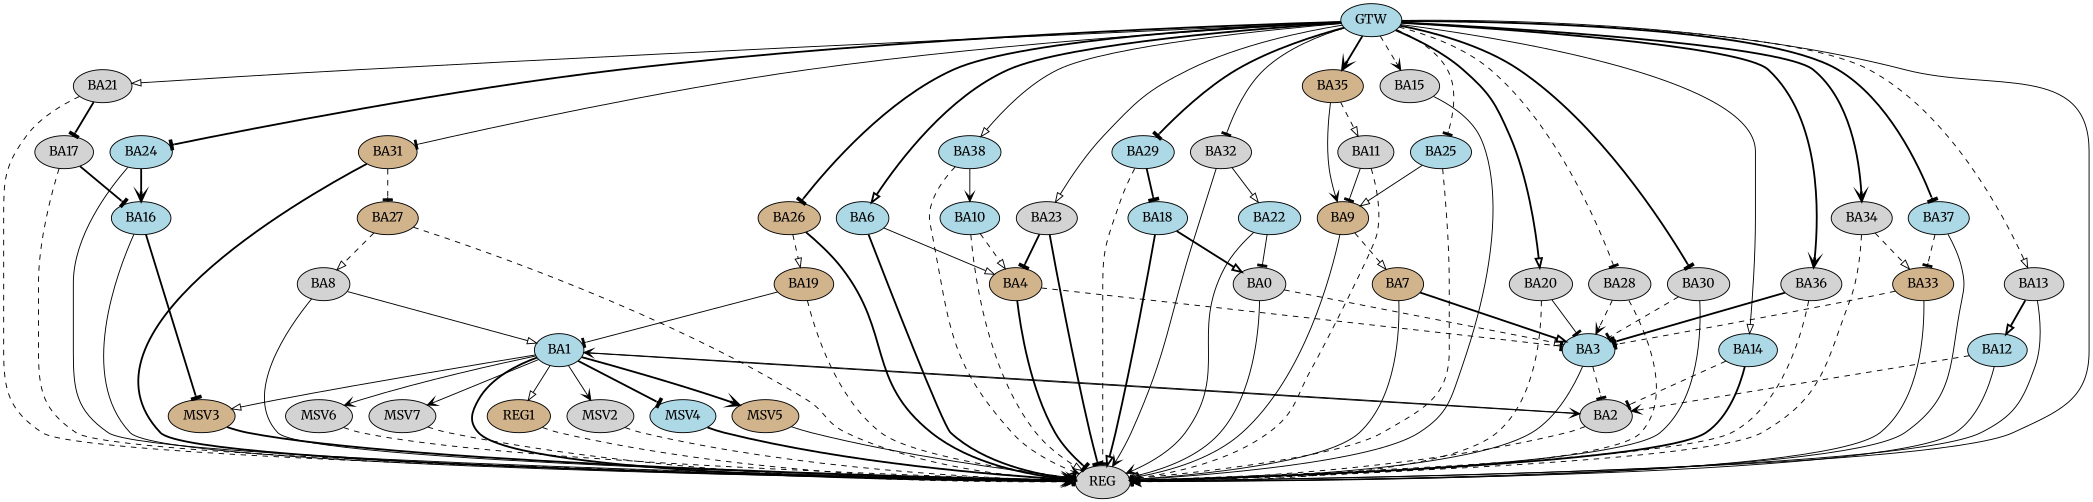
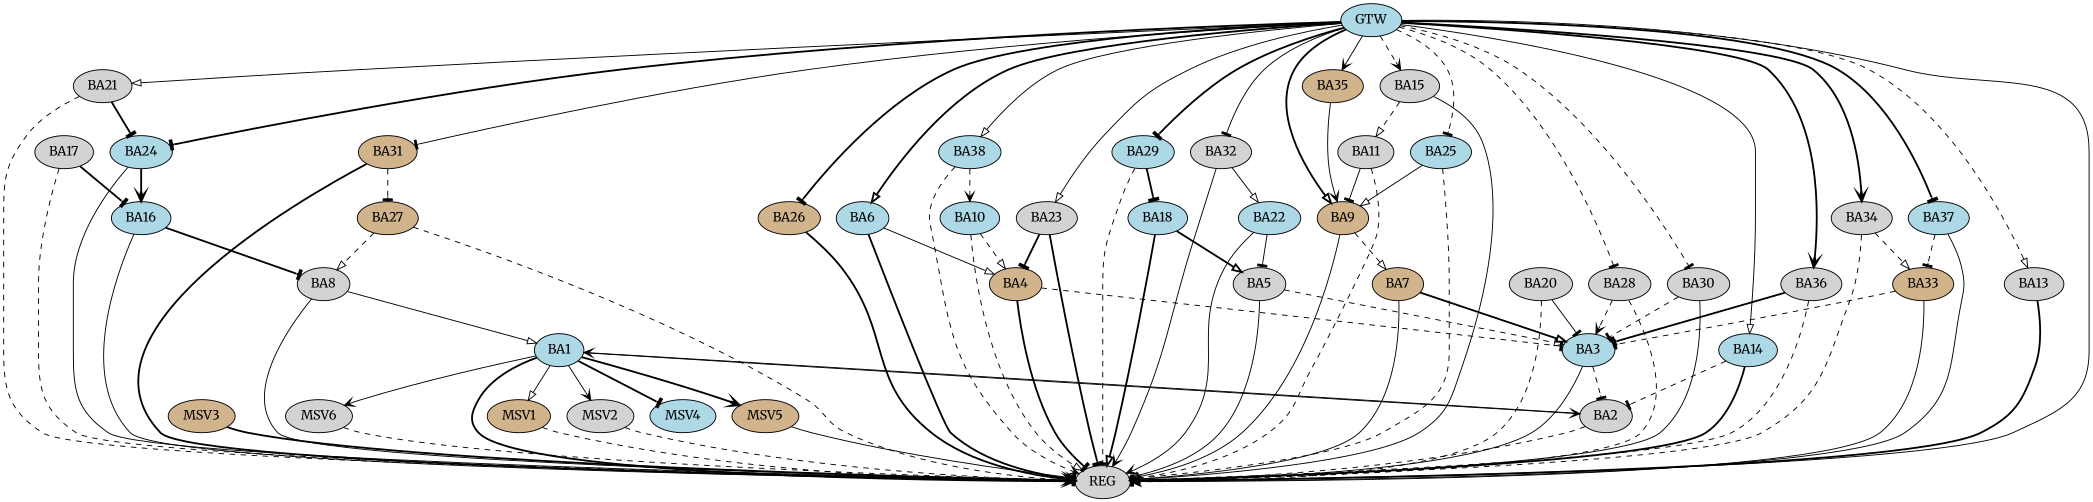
(1355, 49) -> (1355, 49)
(1570, 112) -> (1570, 112)
(1347, 115) -> (1390, 115)
(85, 117) -> (121, 117)
(1503, 120) -> (1286, 104)
(970, 181) -> (970, 181)
(804, 284) -> none
(1260, 284) -> (1260, 284)
(172, 319) -> (225, 248)
(1997, 350) -> none
(388, 380) -> none
(402, 416) -> none
(519, 416) -> (519, 416)
(885, 462) -> none
(1637, 469) -> (1637, 469)
